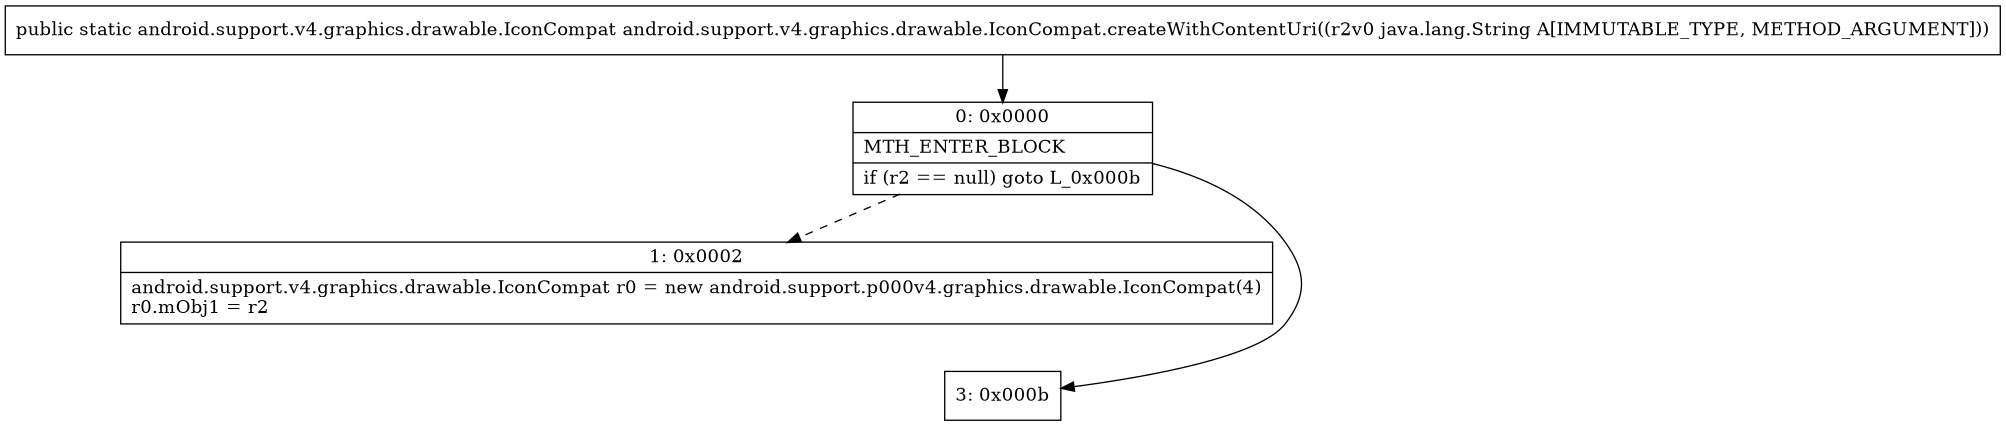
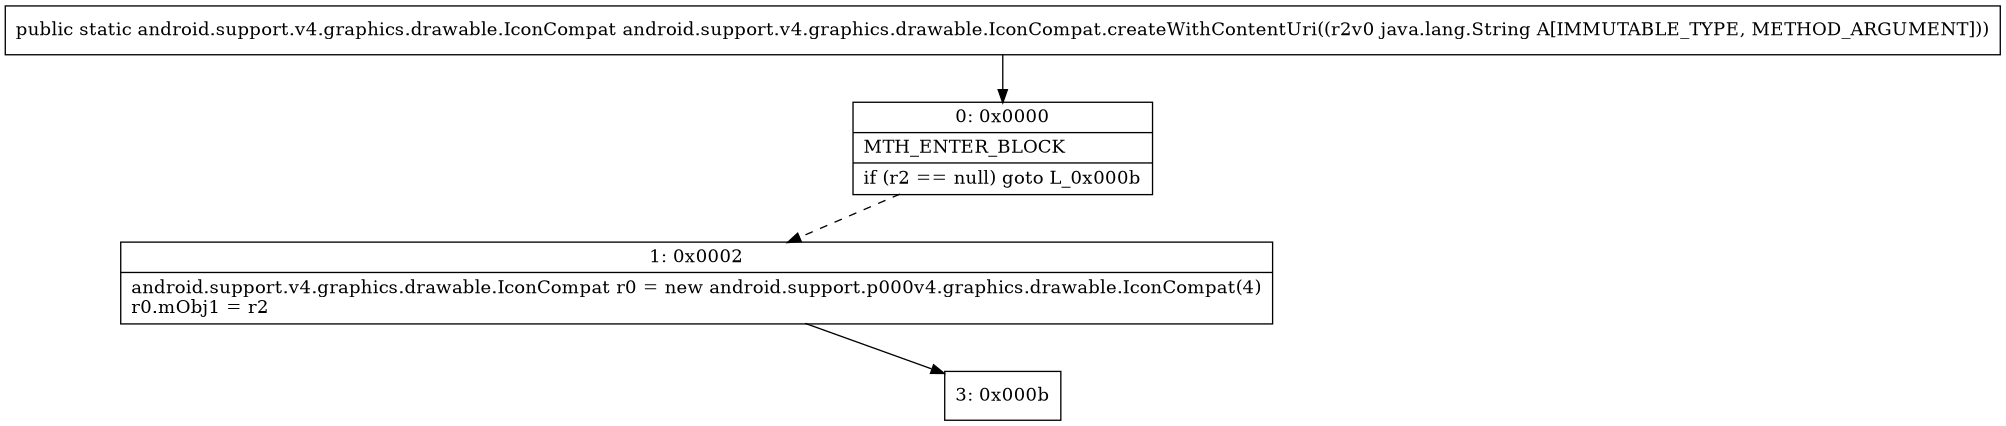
(1292, 314) -> (868, 346)
